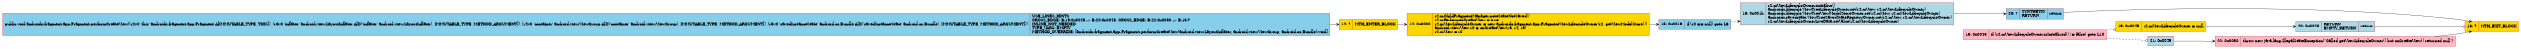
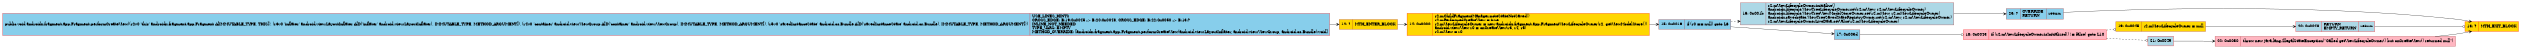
(2033, 12) -> (2033, 12)
none -> (1847, 35)
